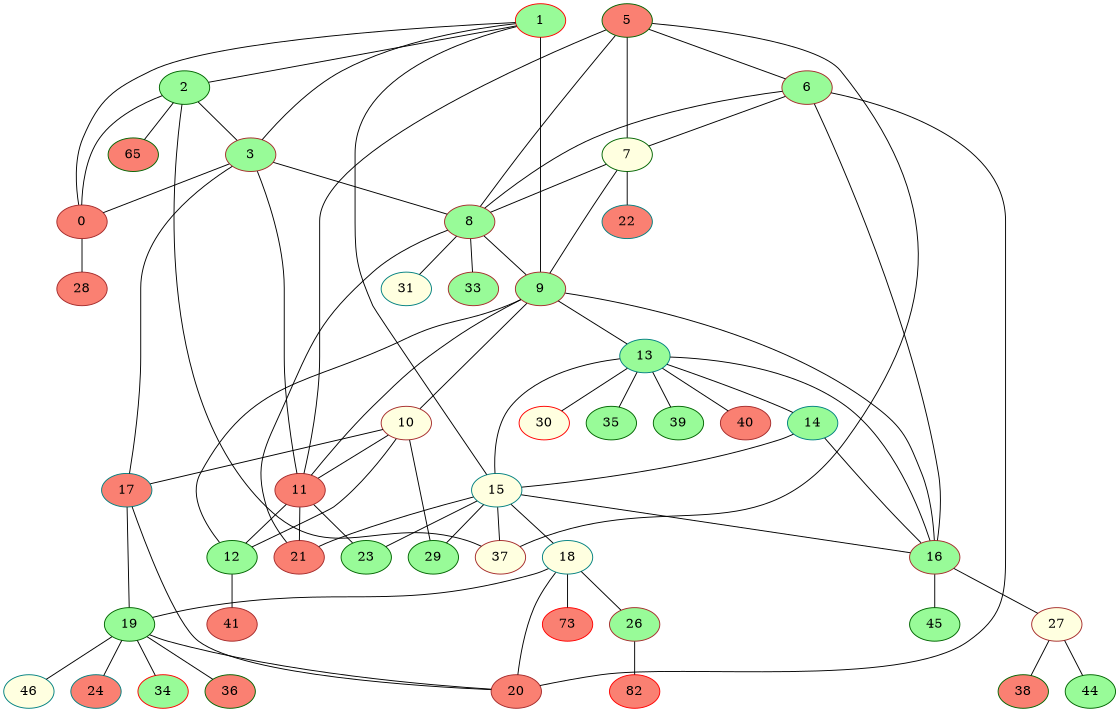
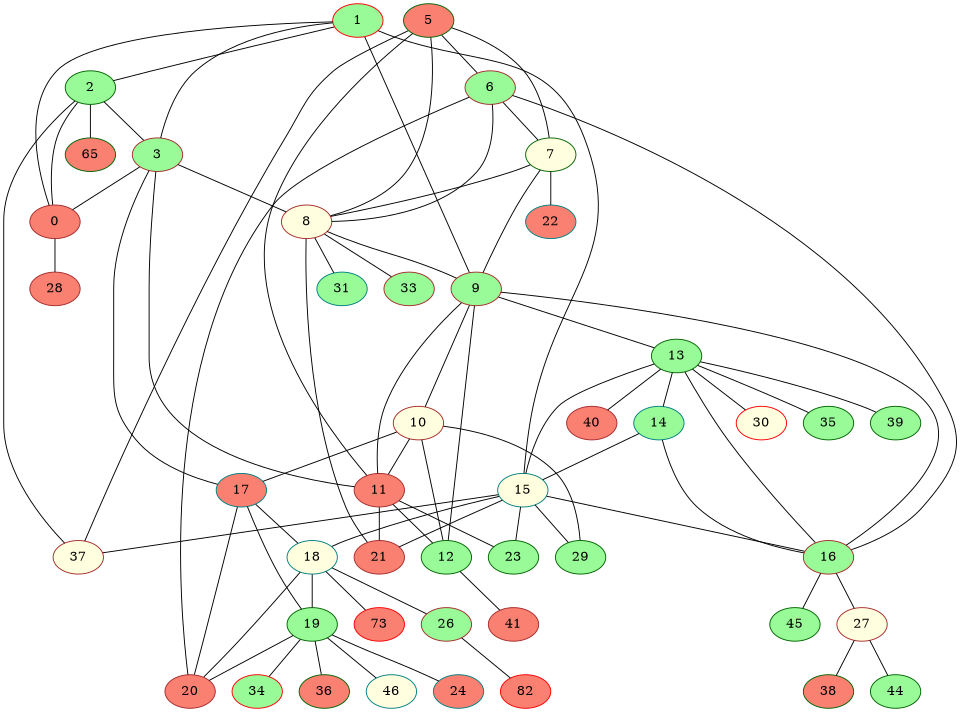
(470, 222) -> (307, 222)
(406, 289) -> (342, 289)
(645, 356) -> (677, 356)
none -> (275, 522)
